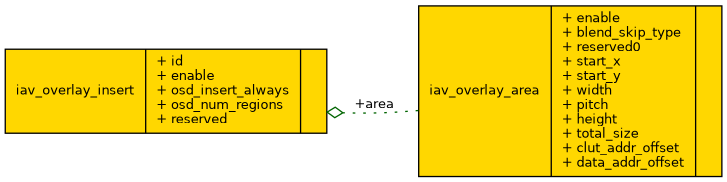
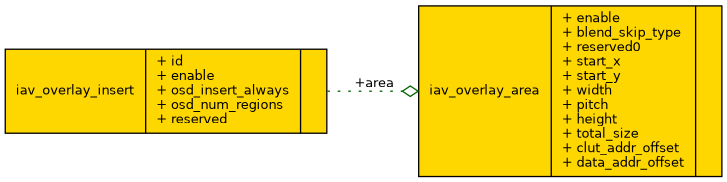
(381, 113) -> (365, 91)
